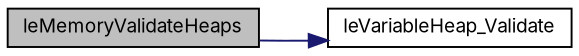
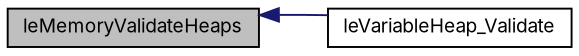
(284, 41) -> (304, 15)
